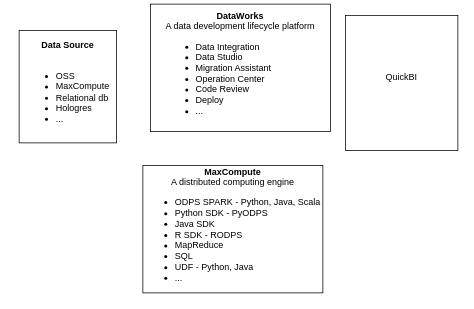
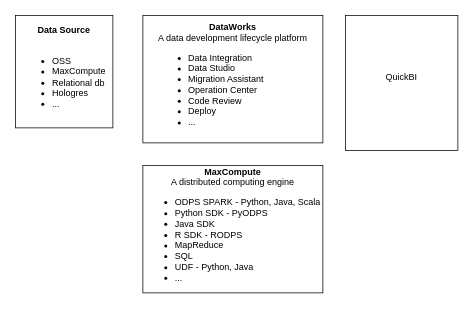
(240, 68) -> (233, 79)
(68, 87) -> (64, 72)
